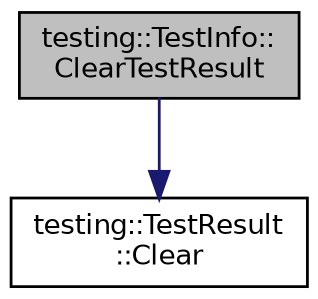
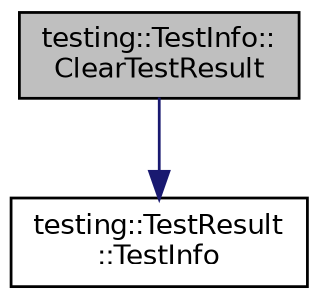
(159, 242) -> (159, 242)
